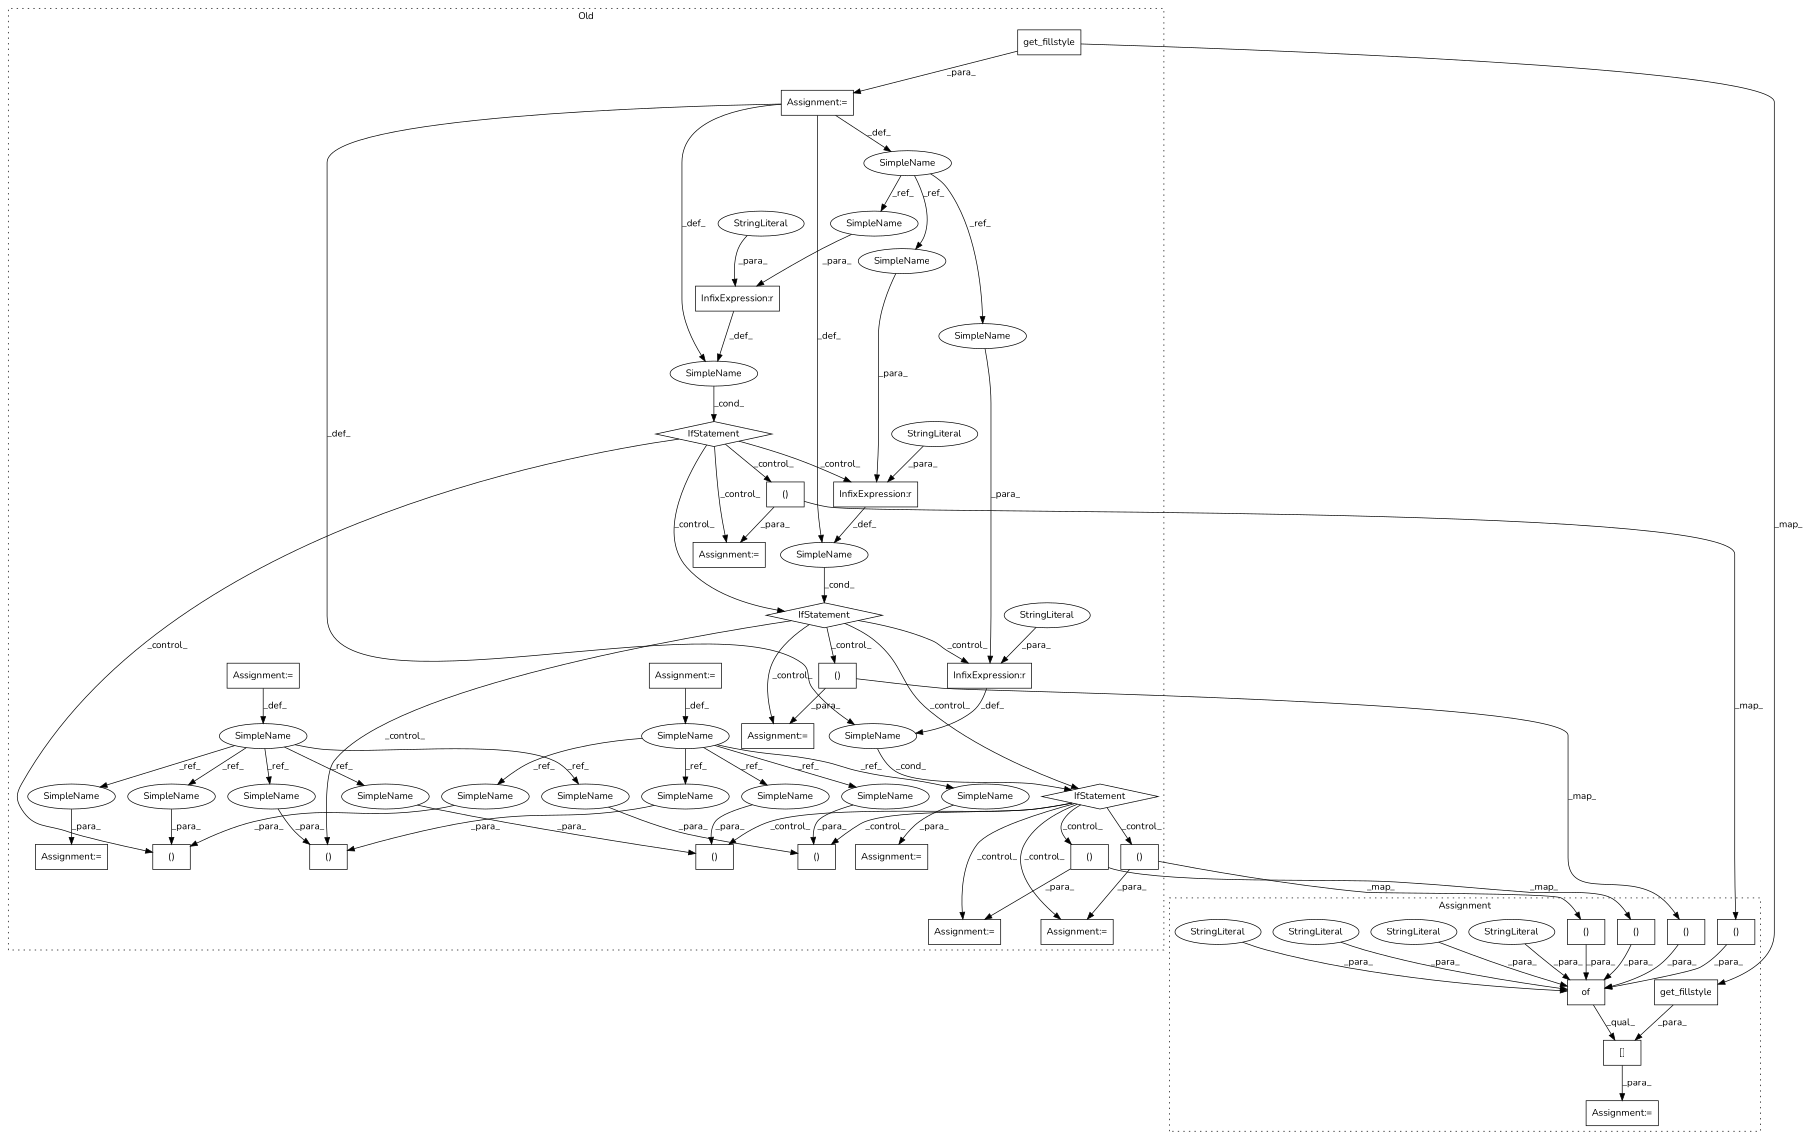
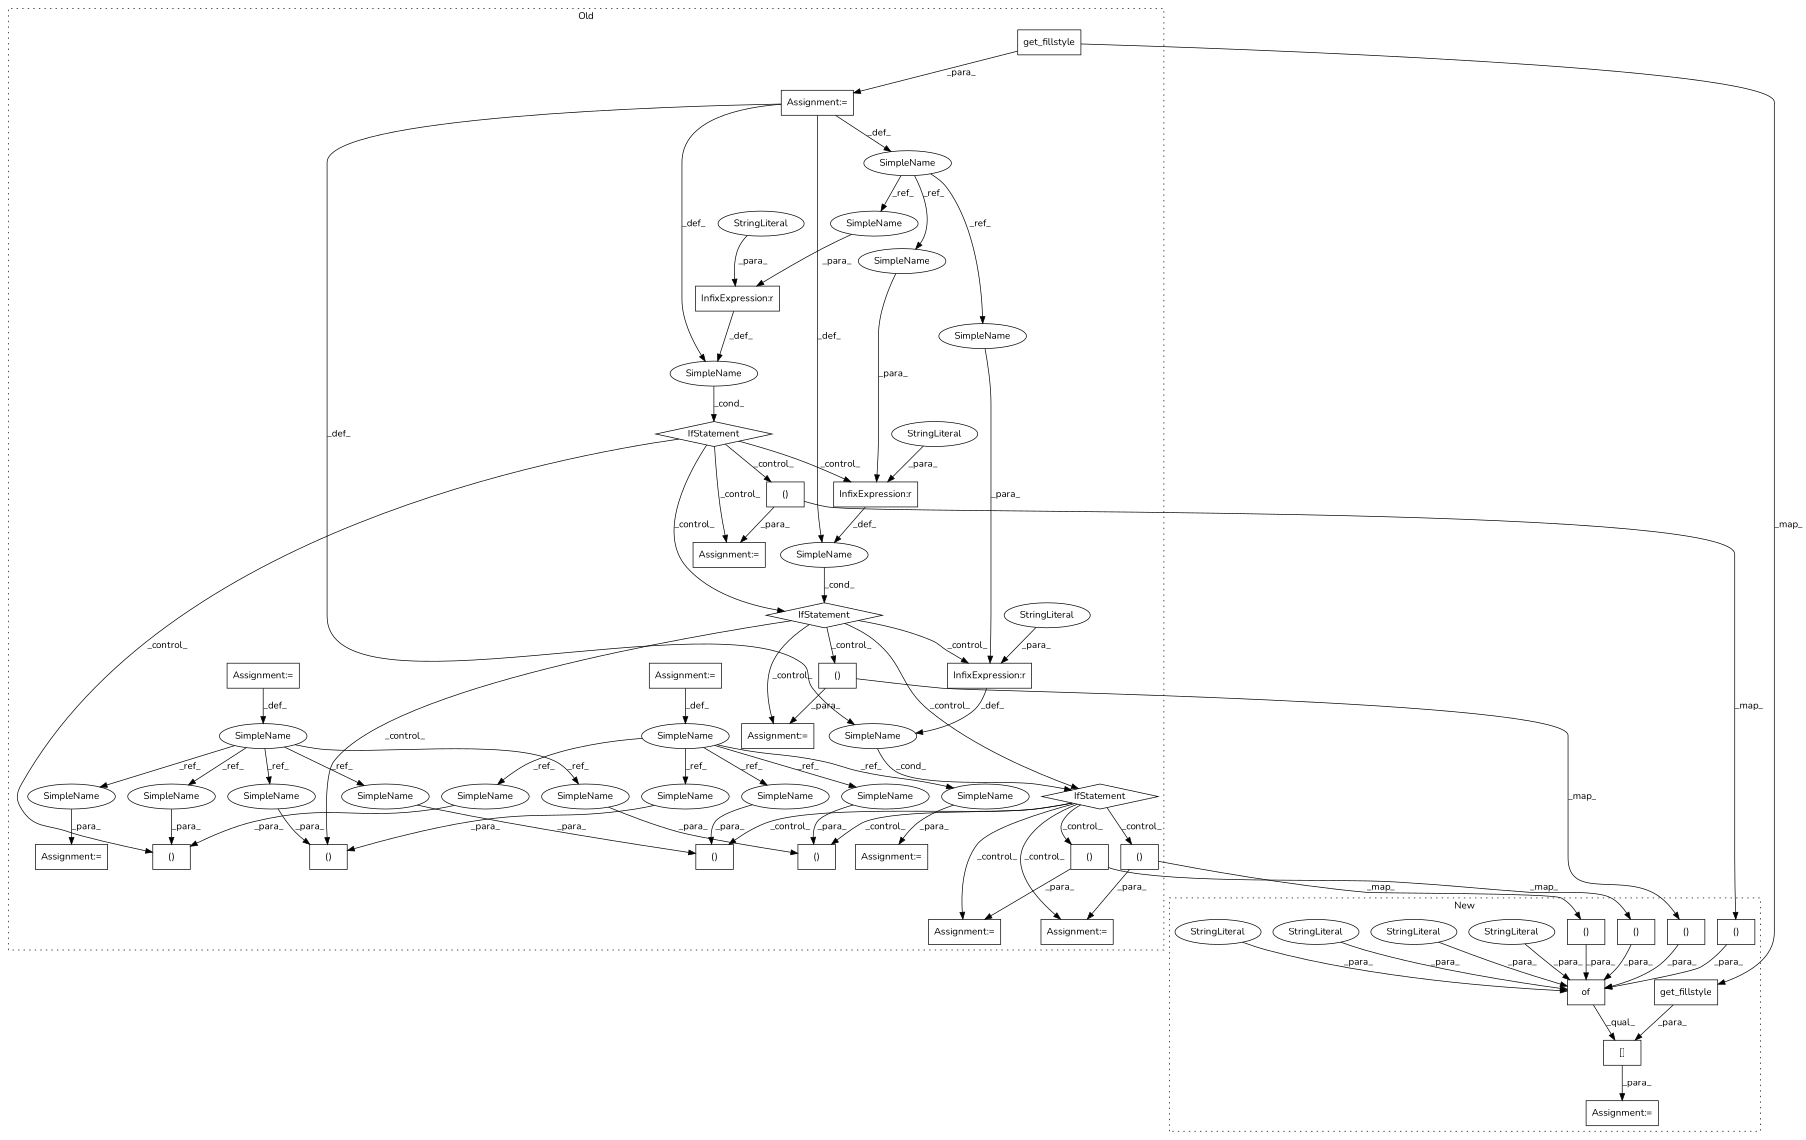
(1465, 906) -> (1465, 906)
